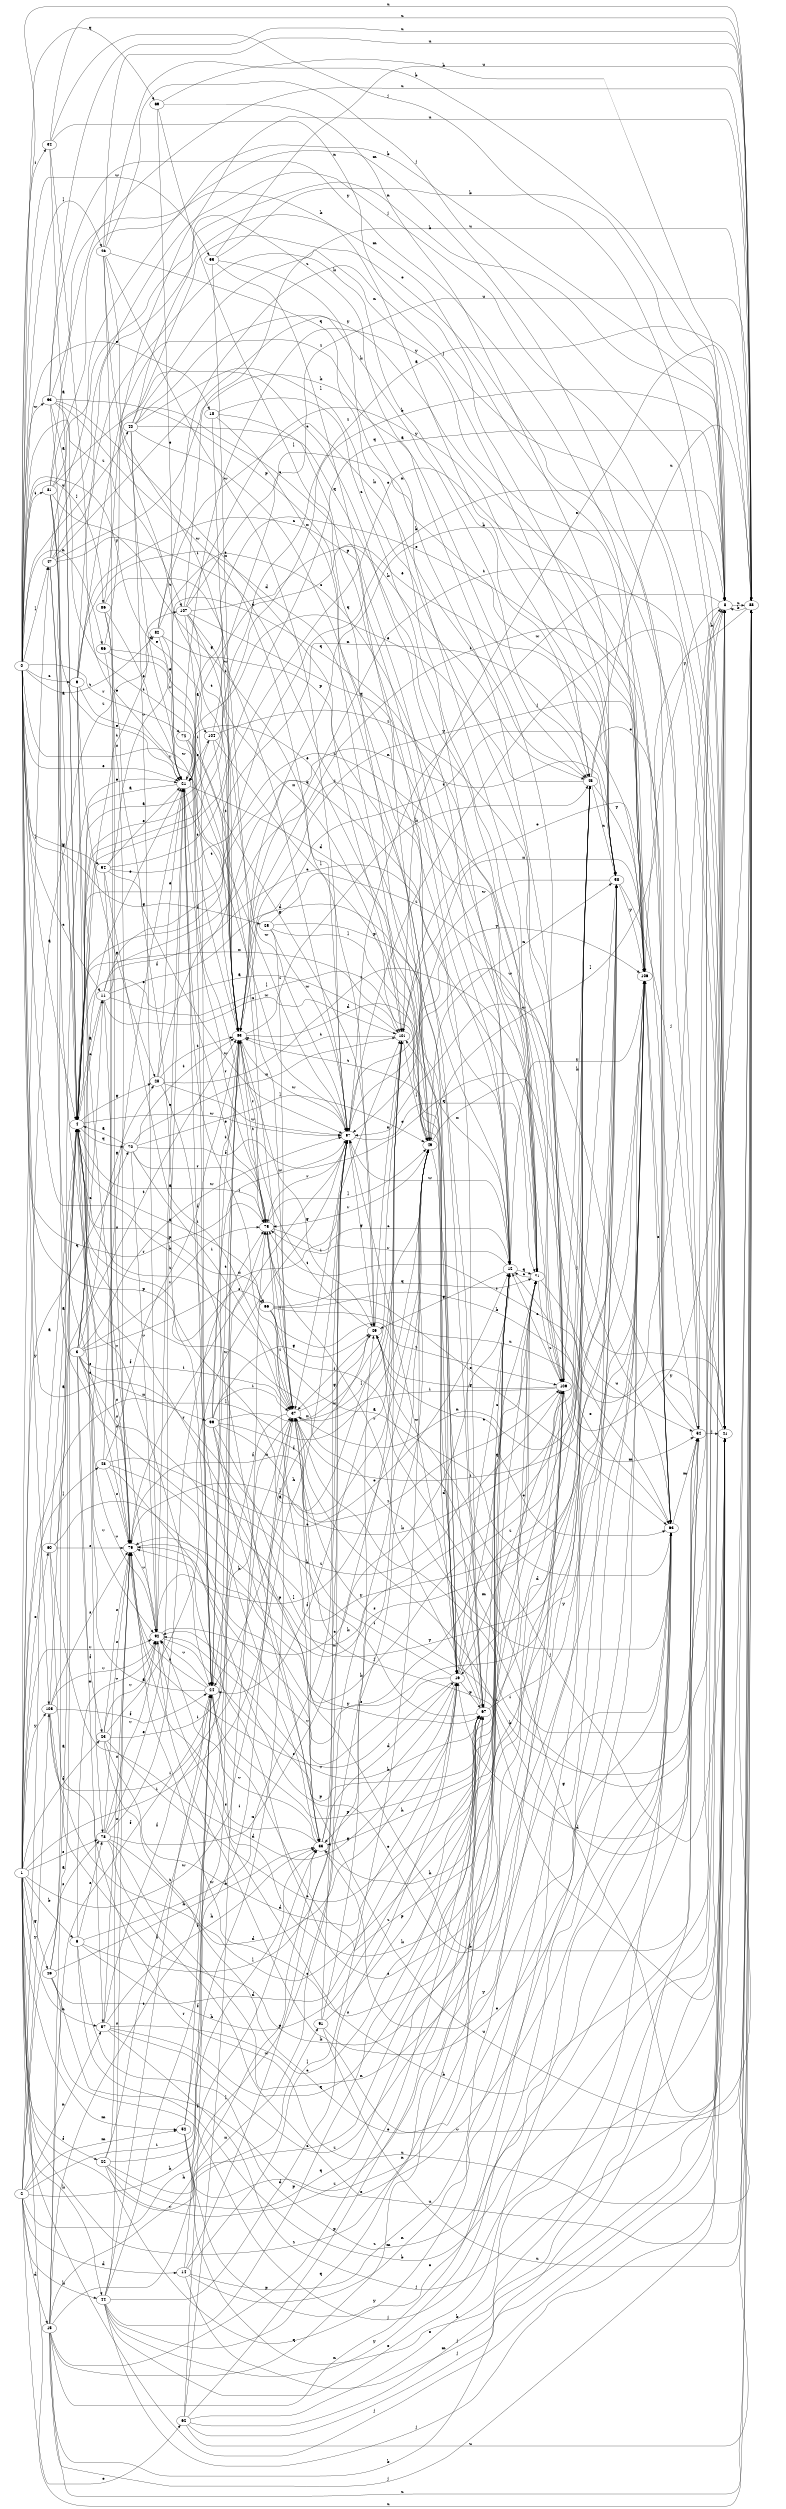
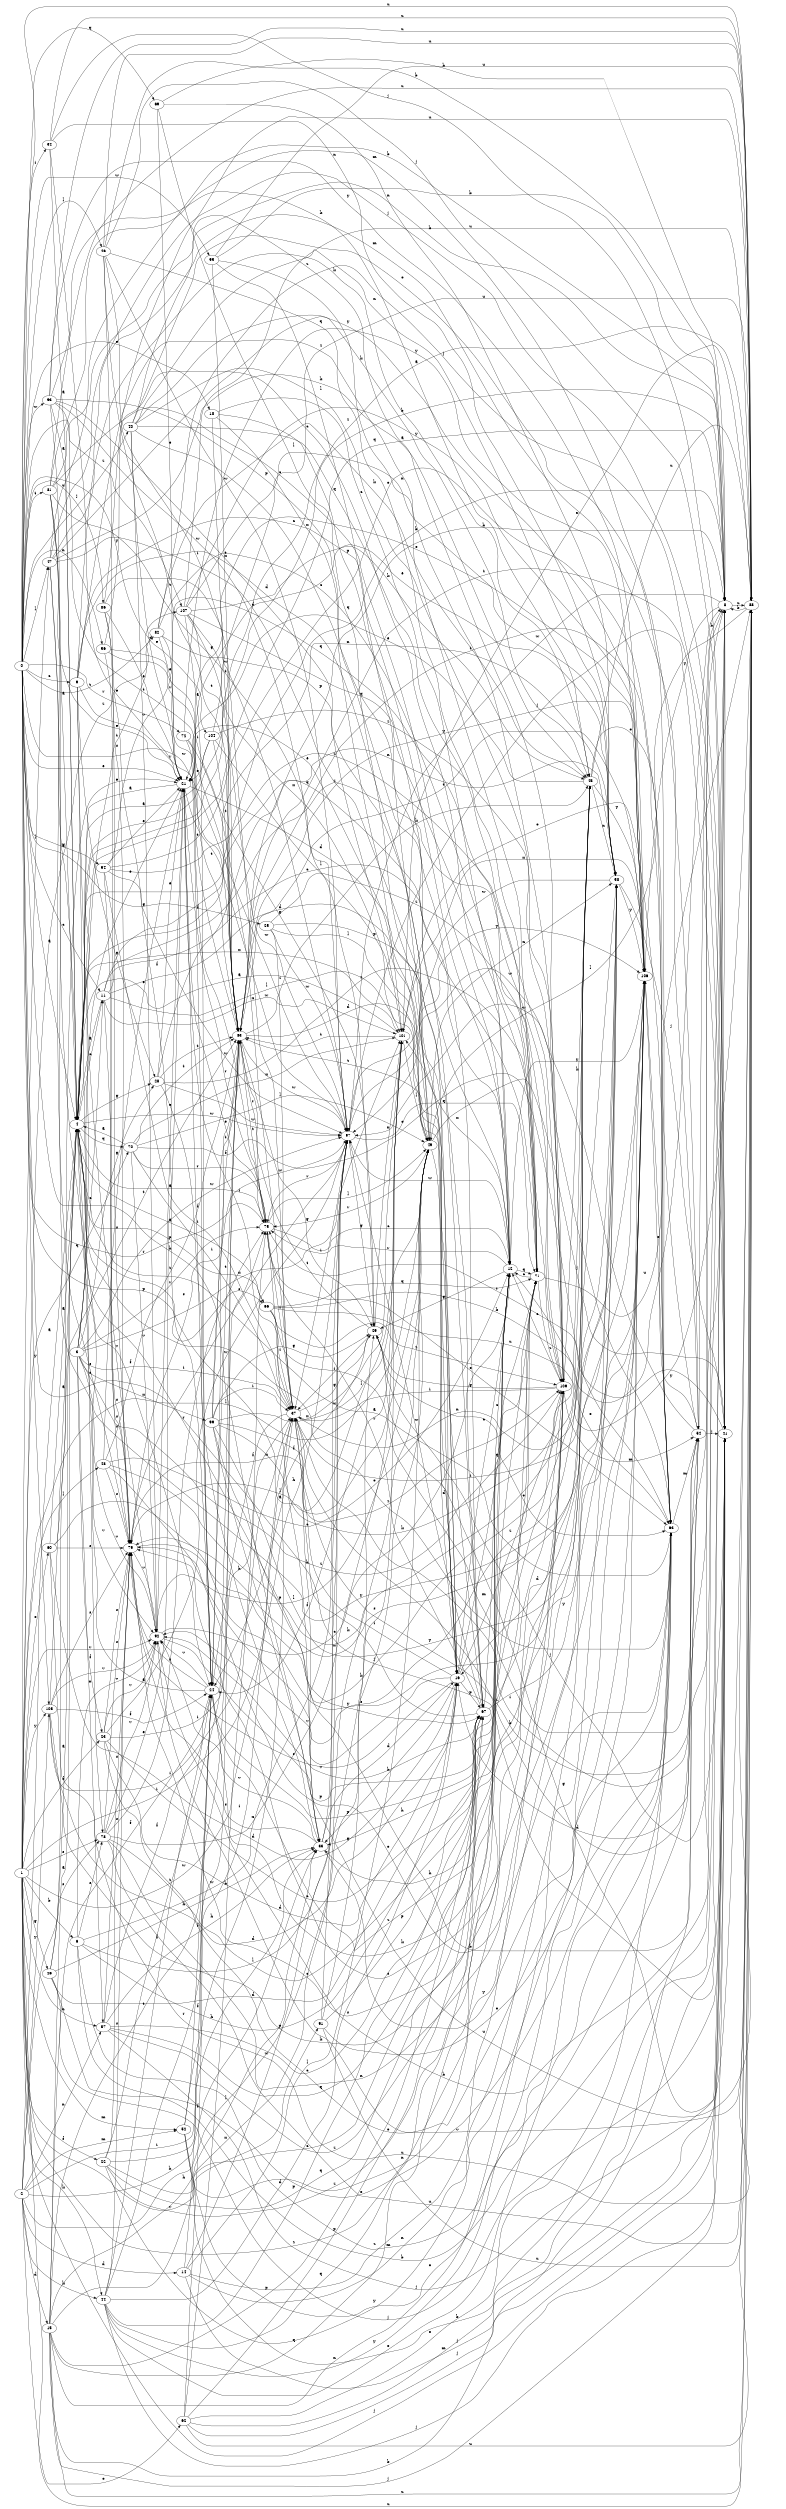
(198, 760) -> (203, 762)
none -> (192, 1285)
(594, 1370) -> (666, 1011)
